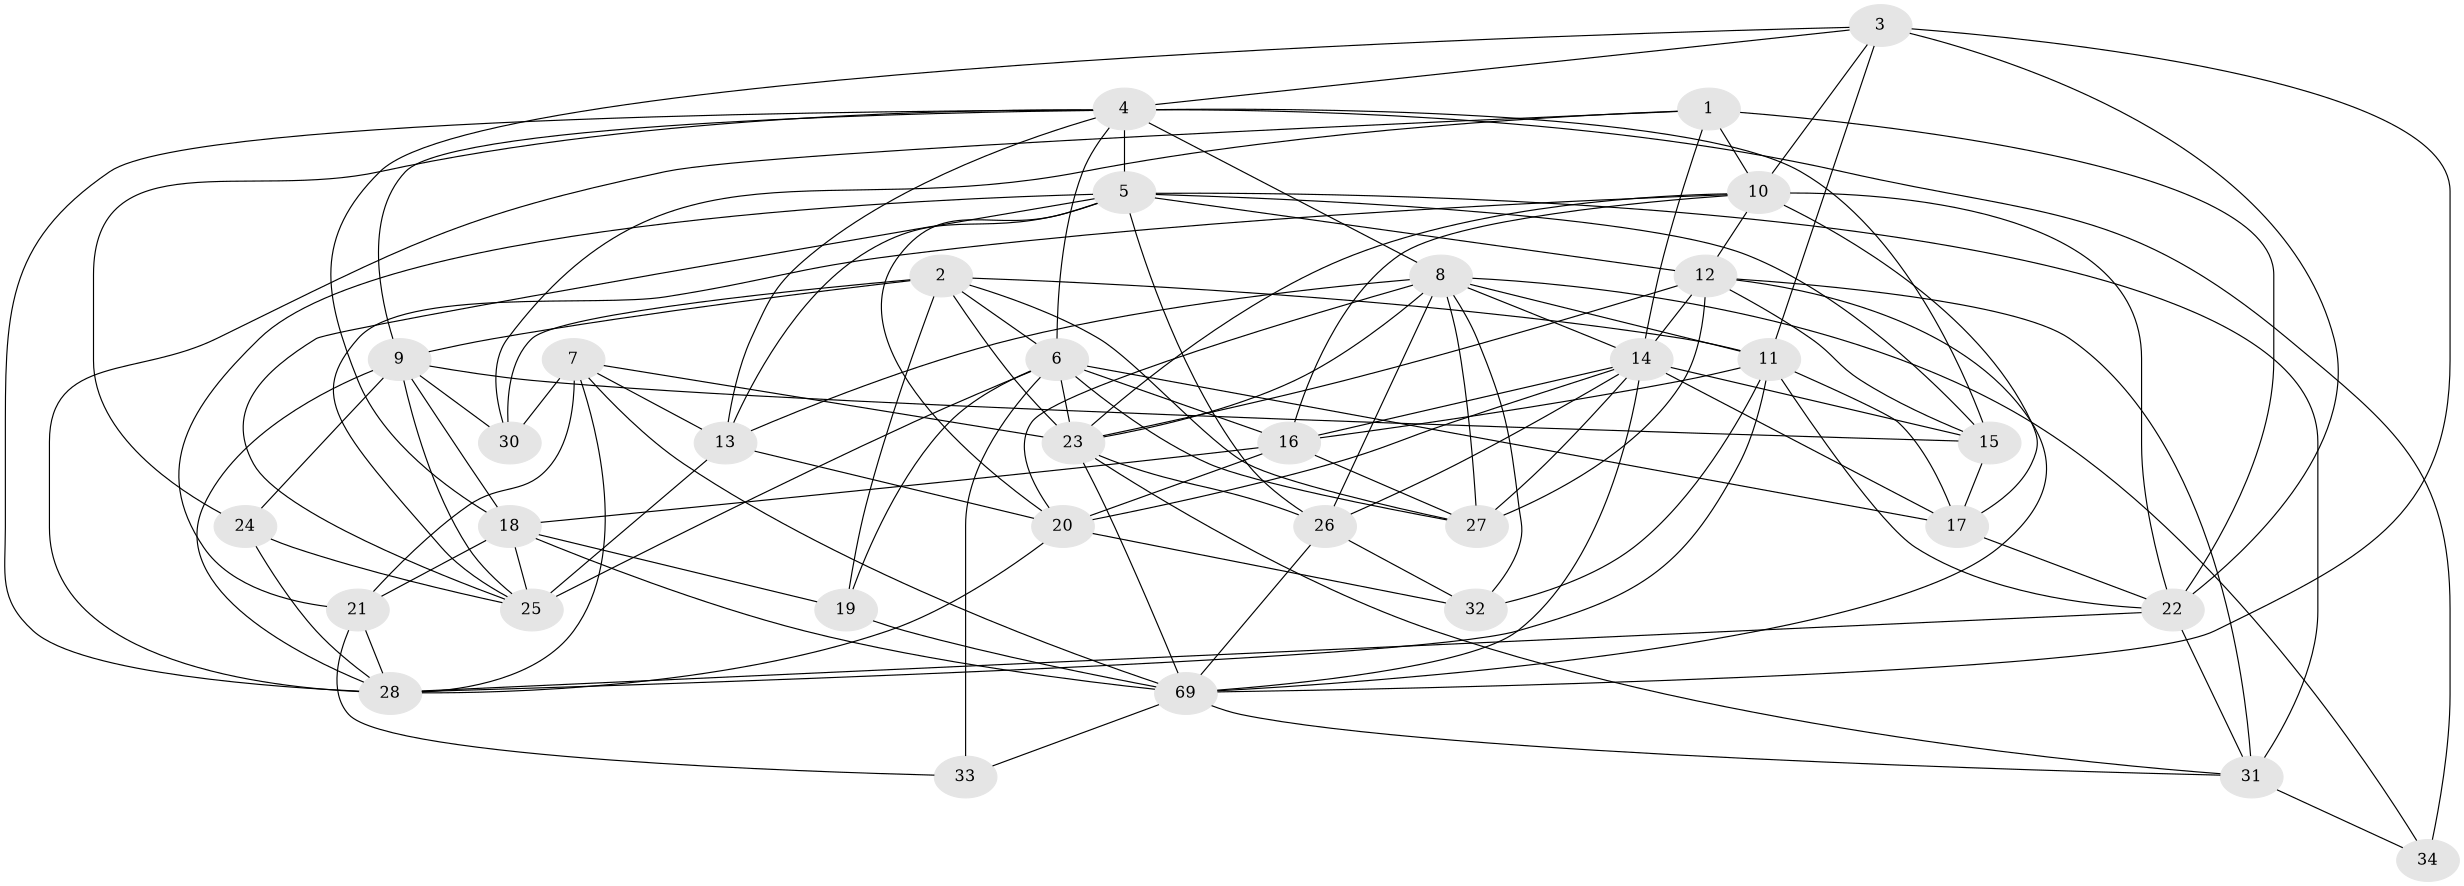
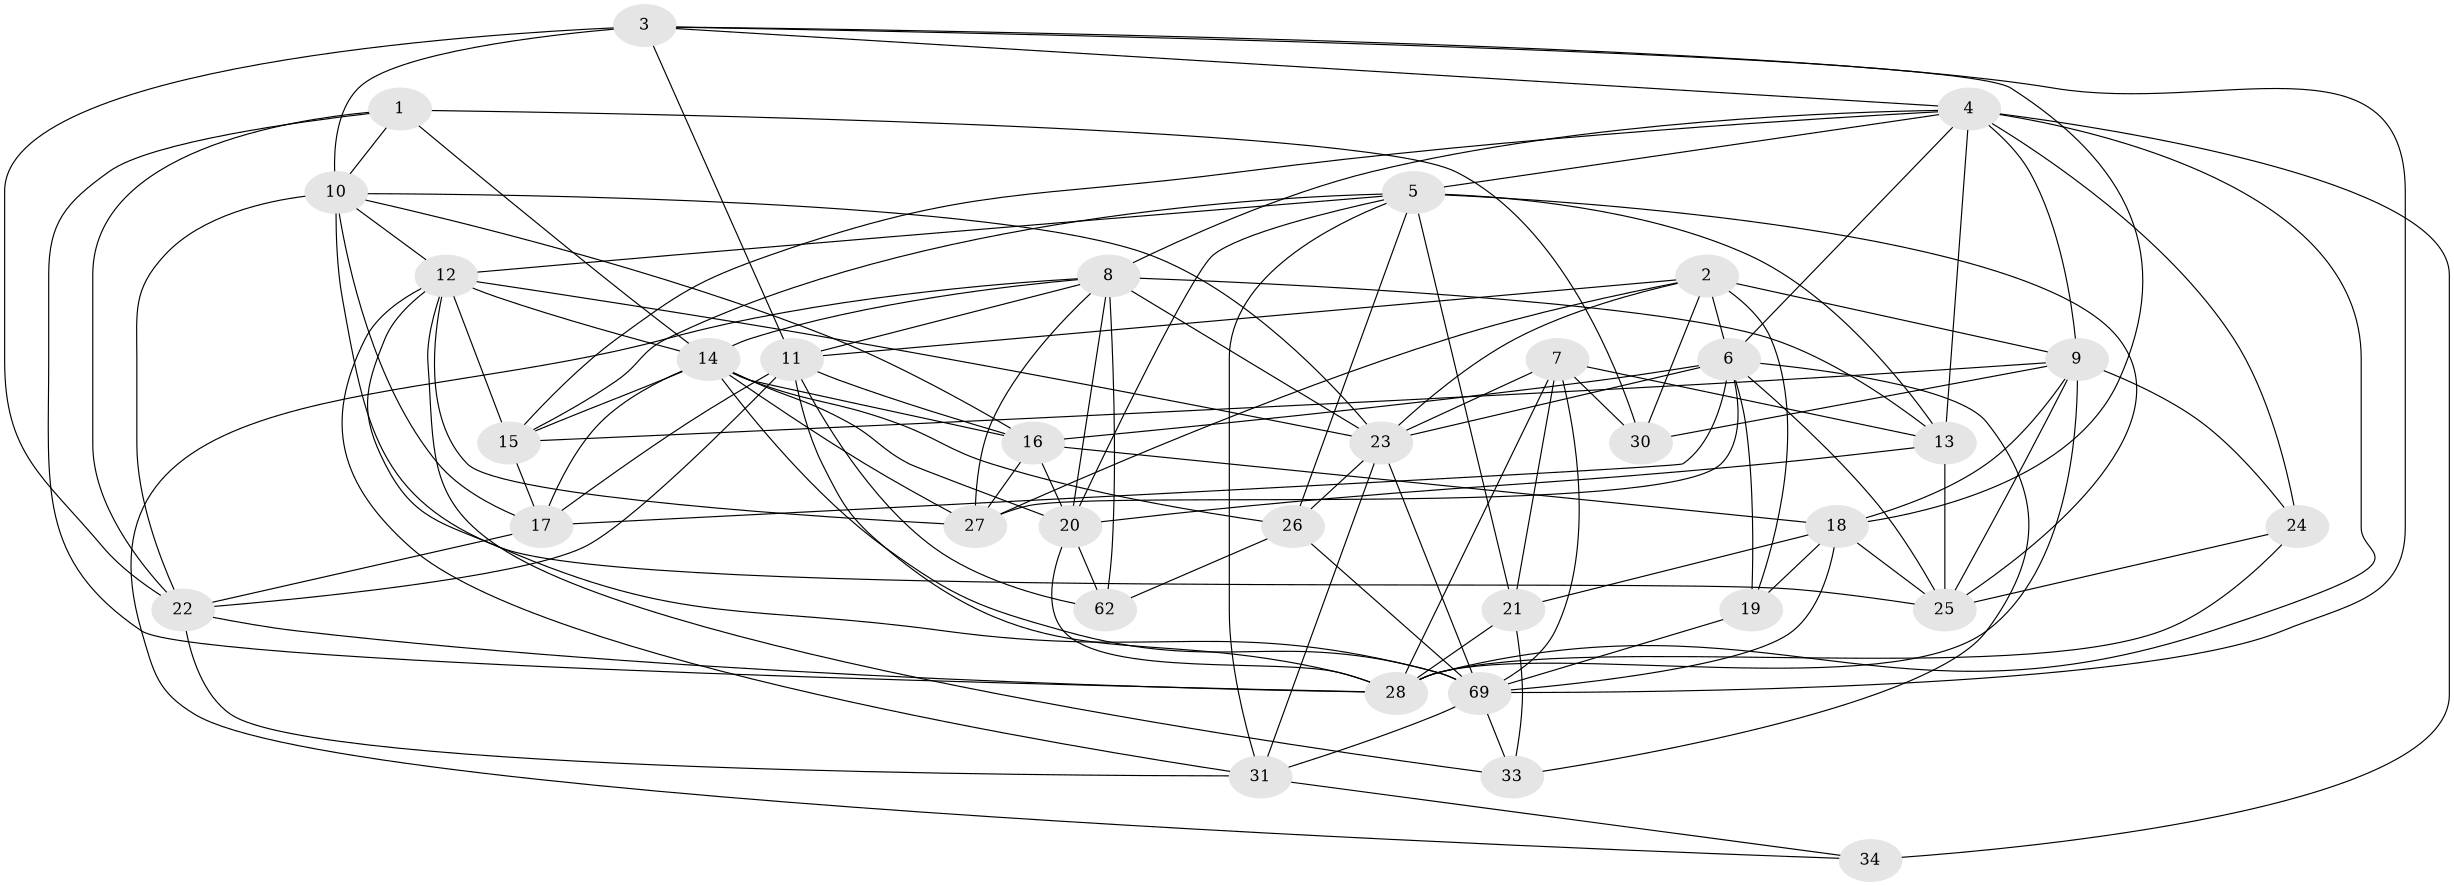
(1383, 401) -> none
(1476, 610) -> (1105, 610)
none -> (848, 663)
